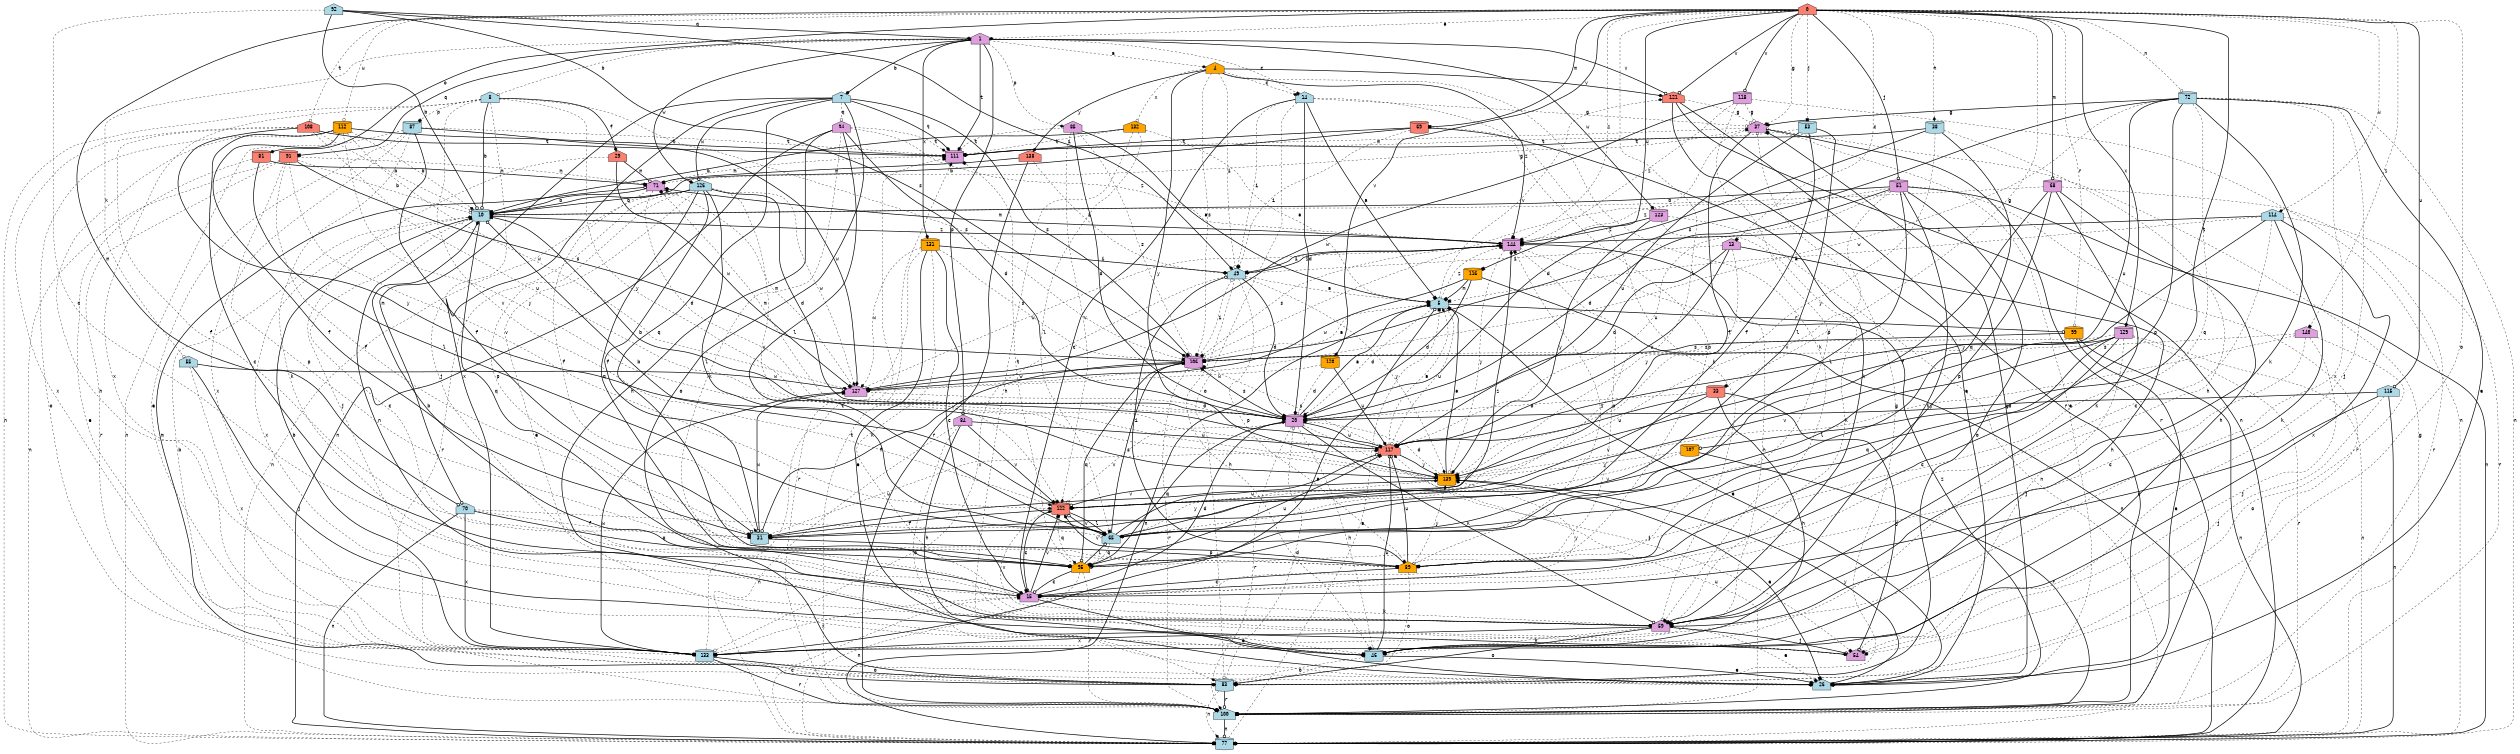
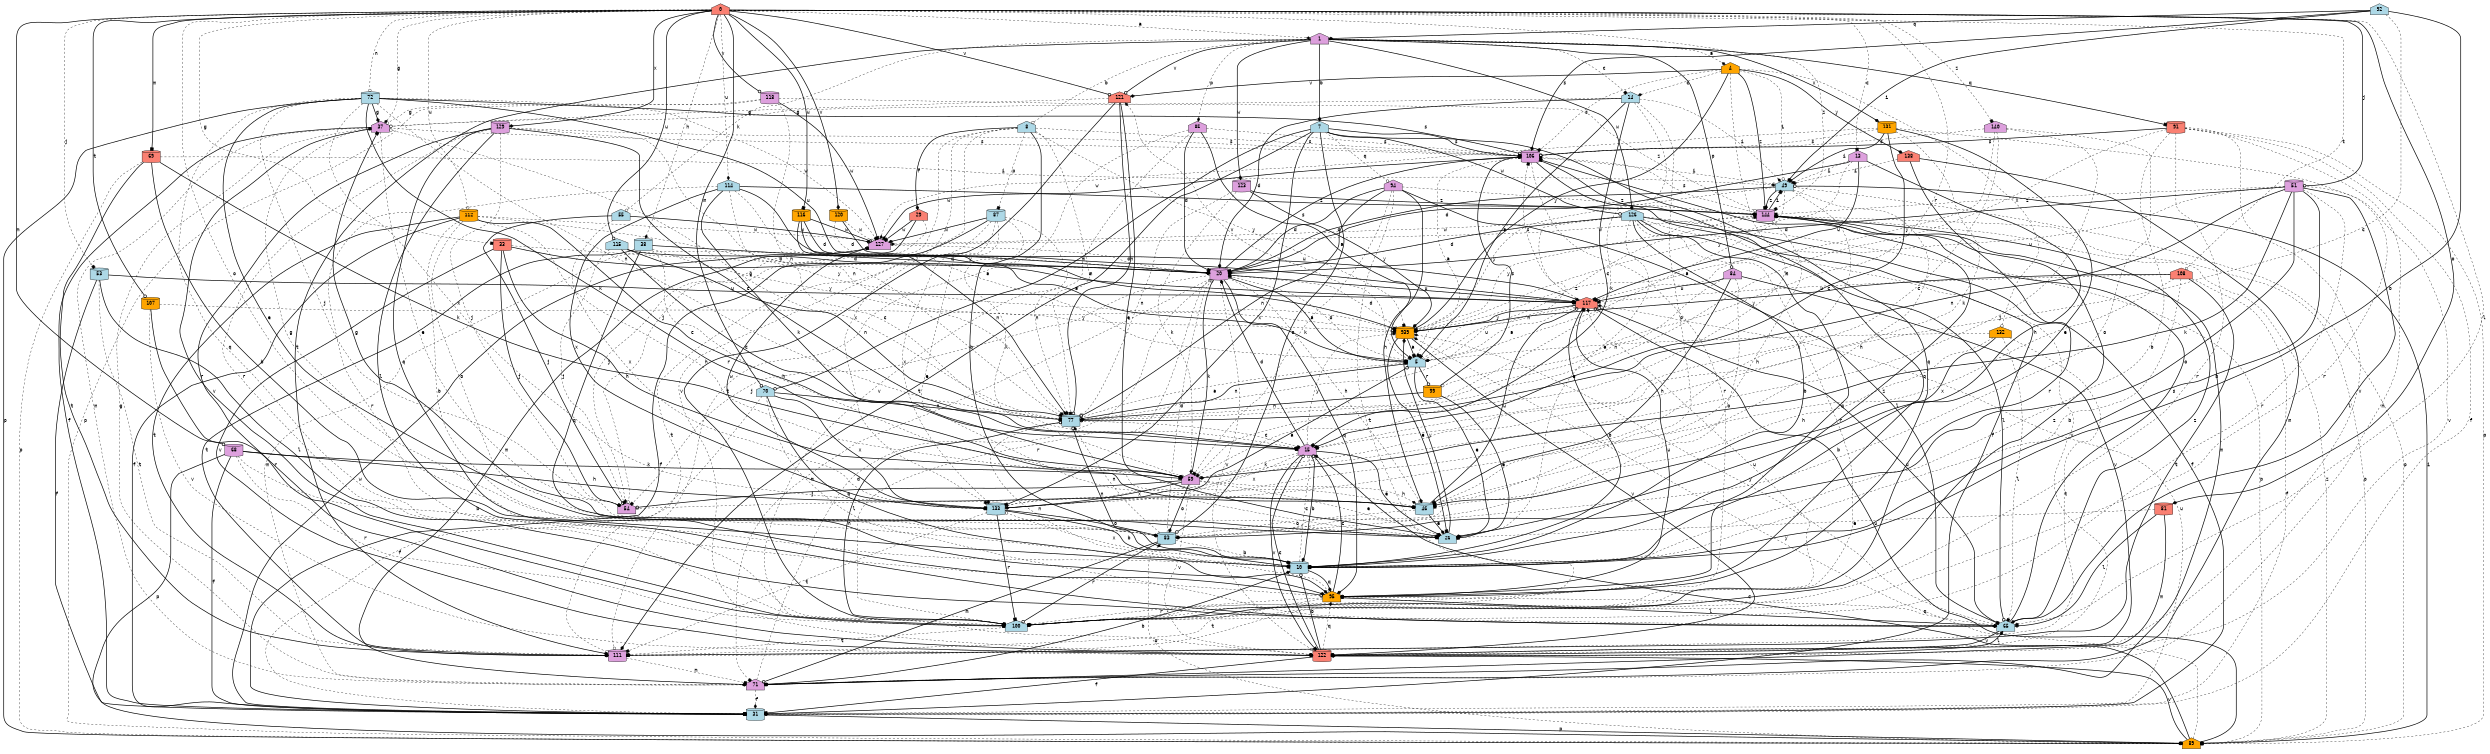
(1358, 140) -> (123, 544)
(1464, 289) -> (1076, 289)
(1447, 480) -> (1405, 333)
(735, 566) -> (1149, 541)
